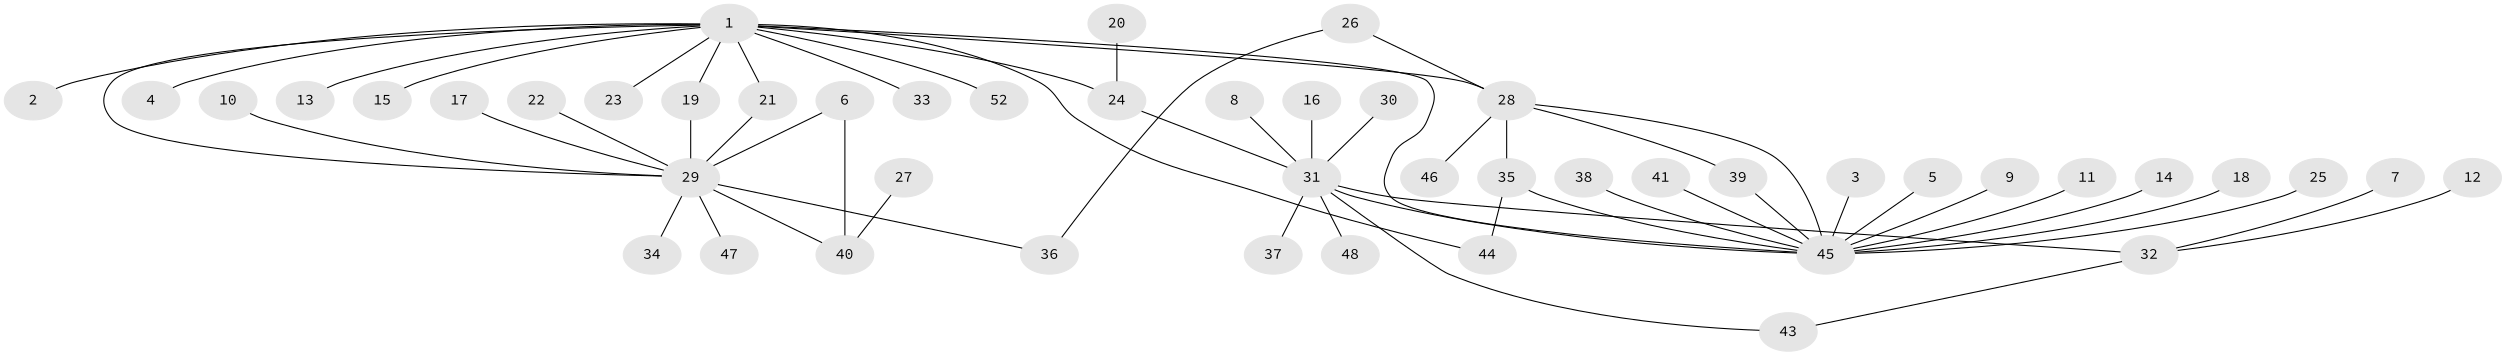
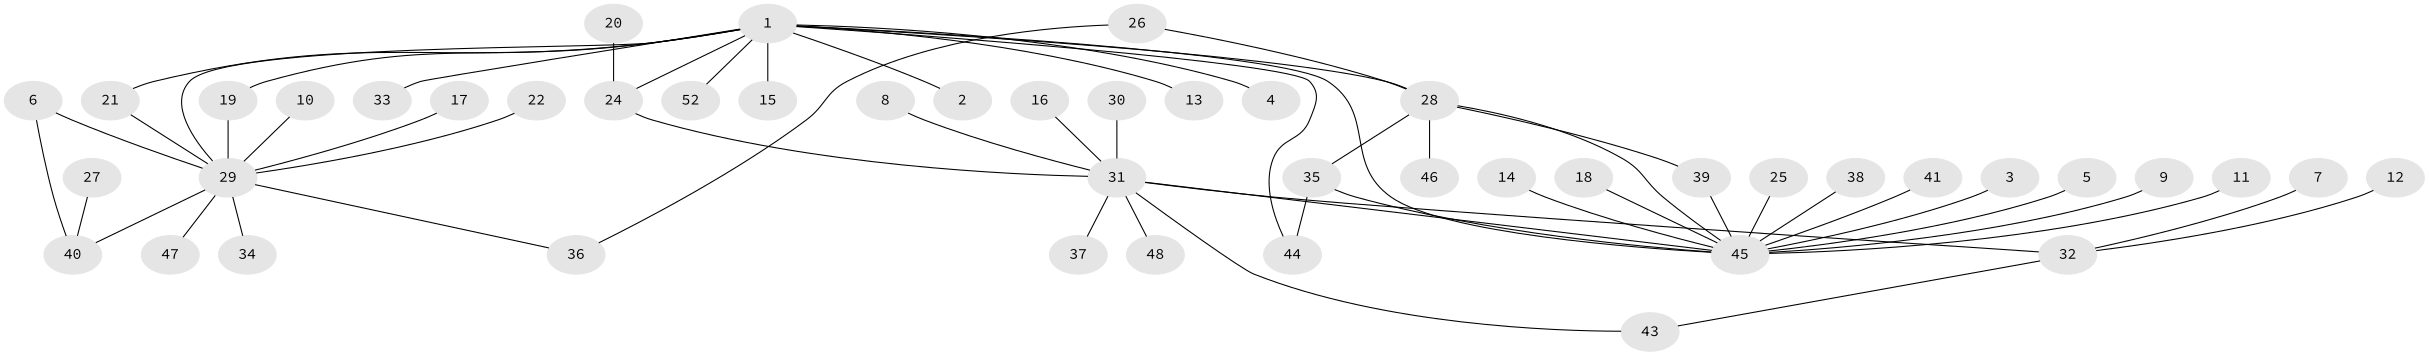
(614, 101) -> none
